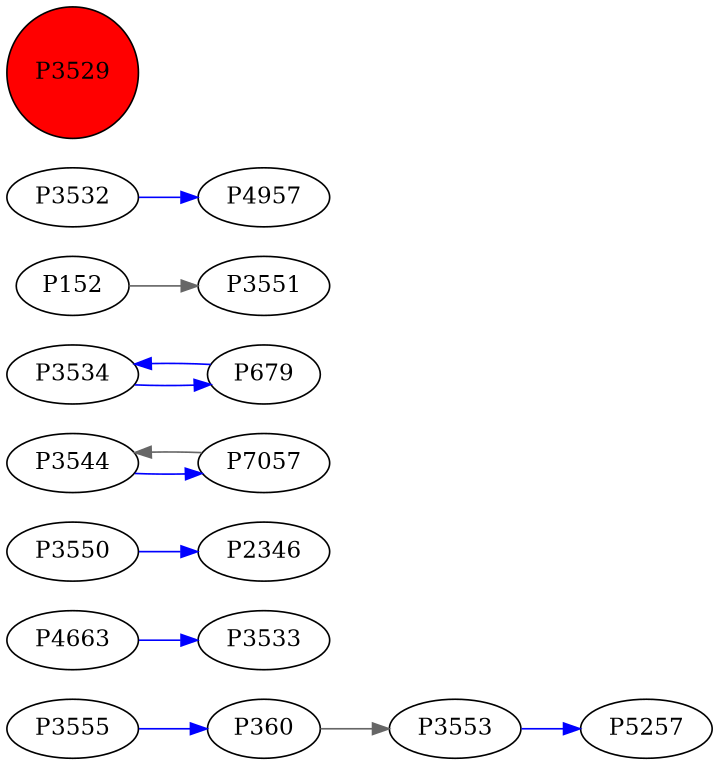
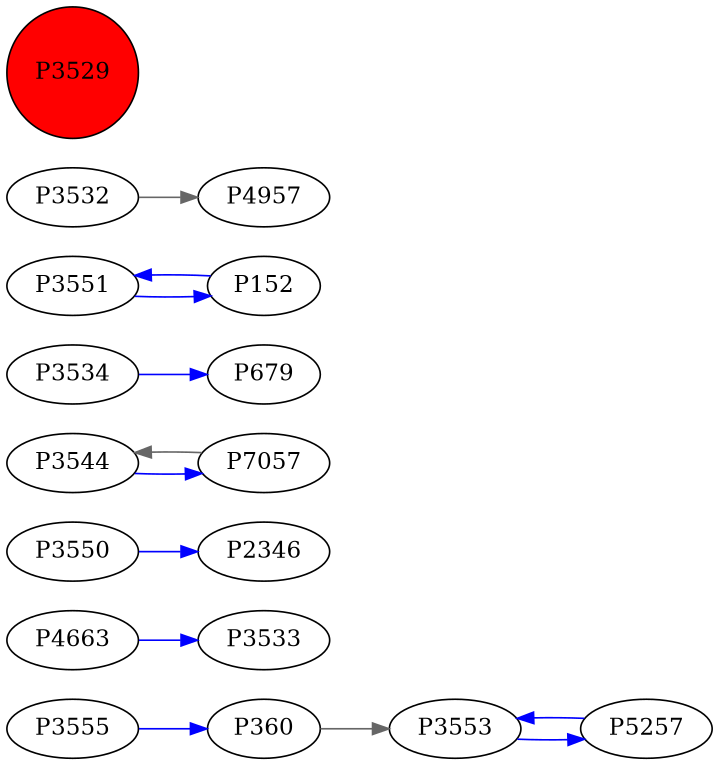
(160, 197) -> (160, 197)
(155, 286) -> (181, 275)
none -> (164, 297)
(181, 363) -> none
none -> (559, 718)
